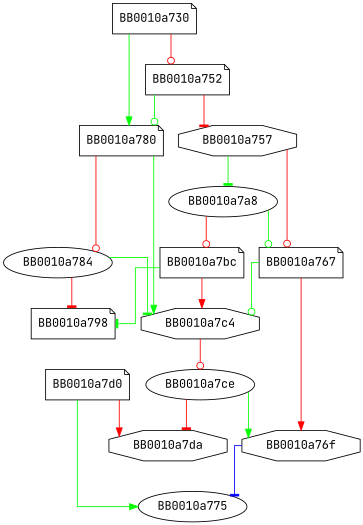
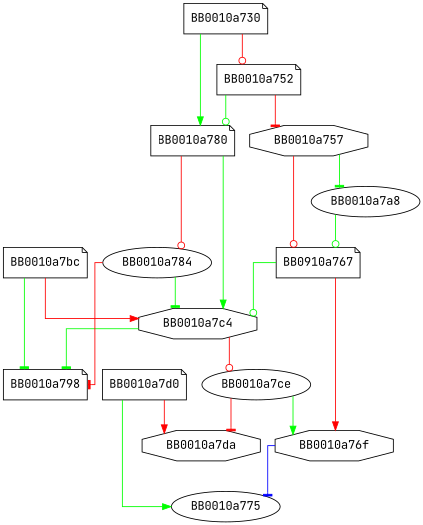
(206, 229) -> none
(301, 263) -> (318, 263)
none -> (84, 329)
